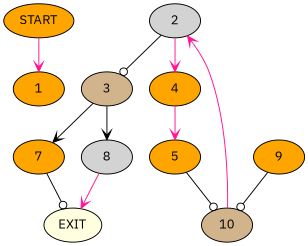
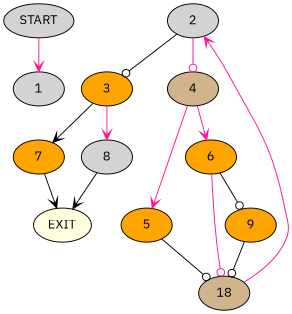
(39, 21) -> (39, 21)
(175, 50) -> (193, 51)
(39, 89) -> (39, 89)
(107, 89) -> (107, 89)
(175, 89) -> (193, 89)
(107, 118) -> (107, 118)
none -> (211, 157)
(54, 187) -> (49, 186)
(92, 187) -> (88, 187)
(227, 225) -> (224, 293)
